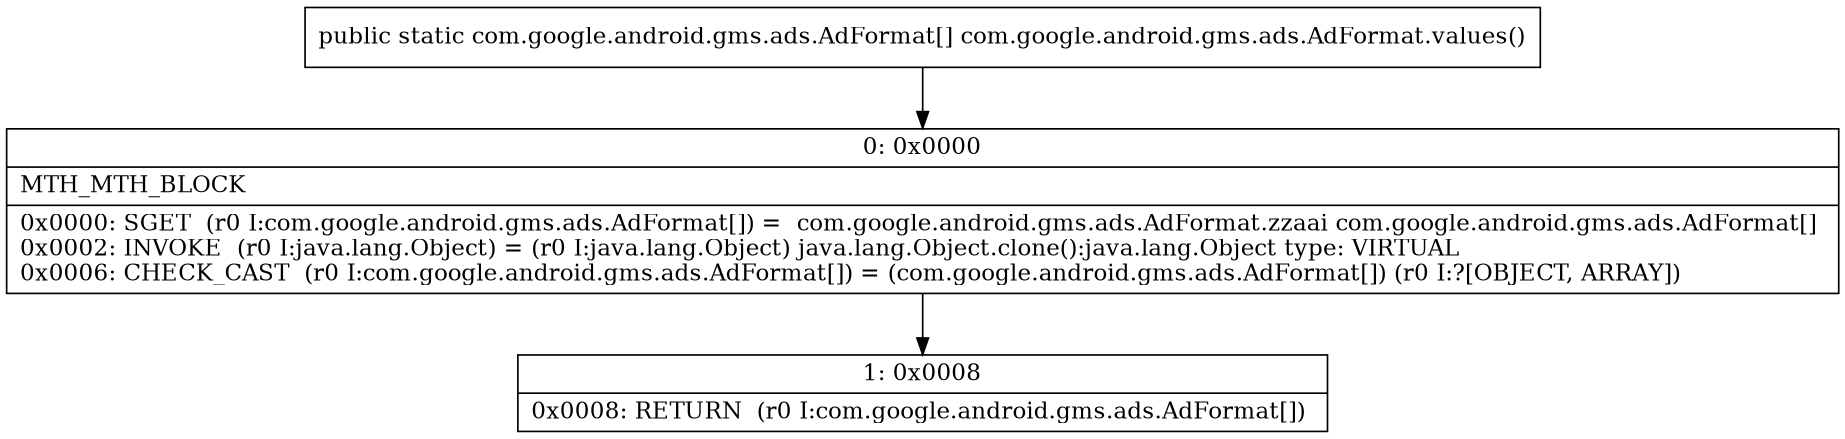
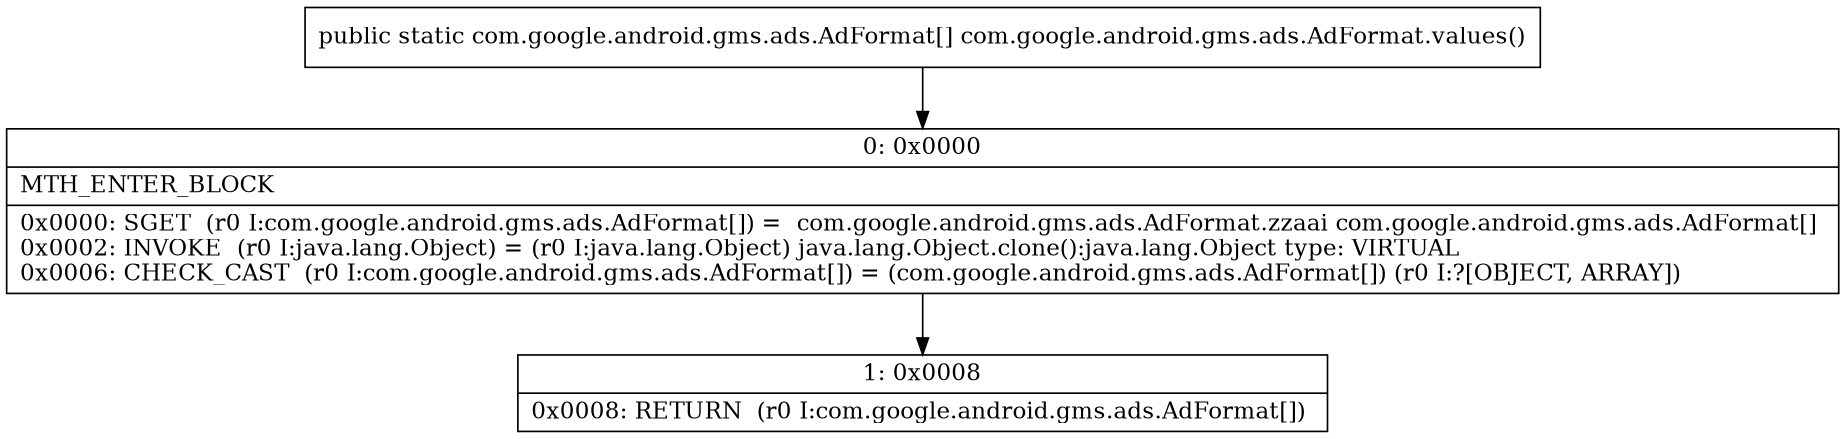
(133, 185) -> (148, 185)
